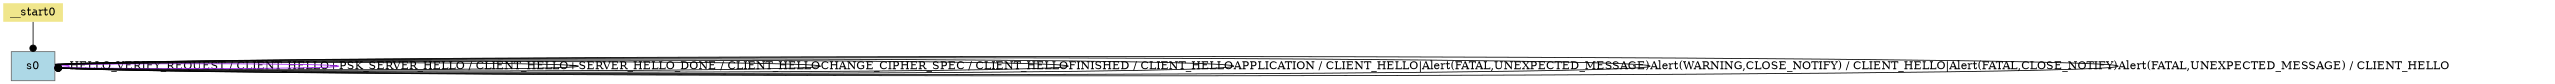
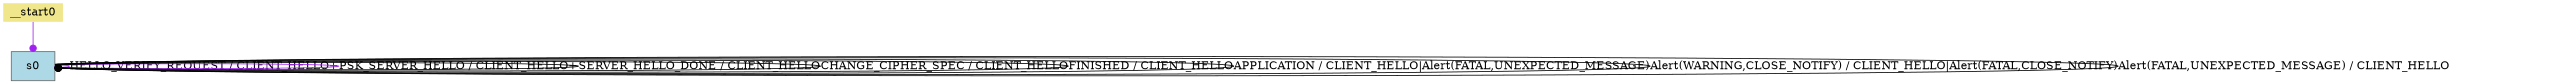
(33, 33) -> (33, 33)
